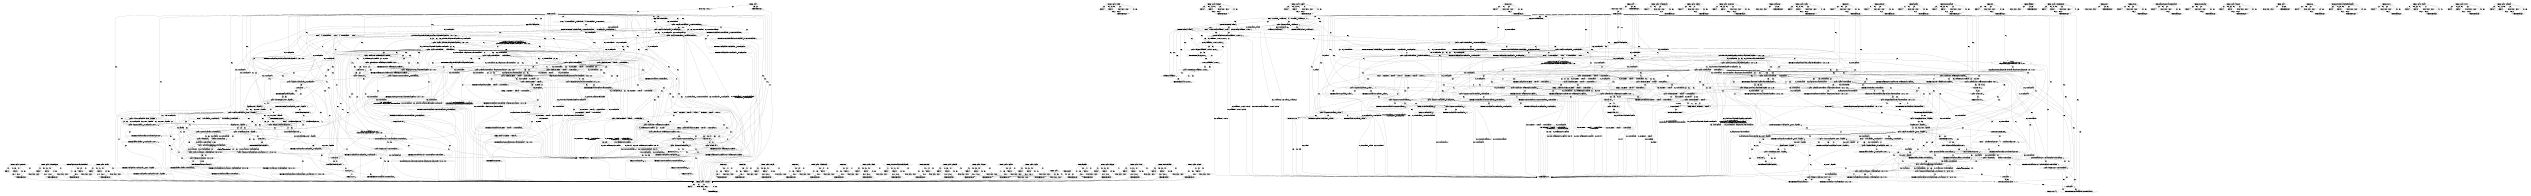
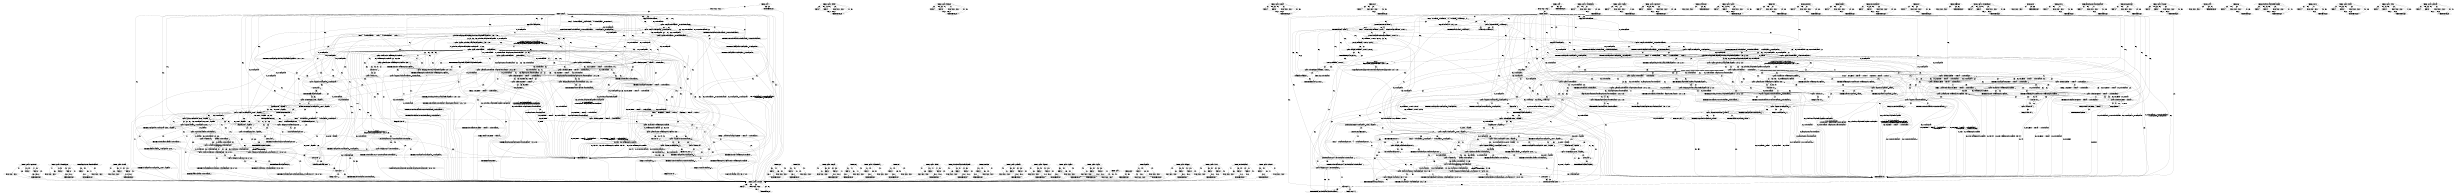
none -> (1448, 25)
(1253, 27) -> (1381, 27)
(1281, 27) -> (1493, 27)
(1184, 44) -> (1340, 44)
(1178, 56) -> (1300, 56)
(1189, 76) -> (1317, 76)
(1193, 76) -> (1324, 76)
none -> (736, 174)
